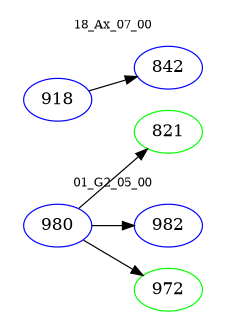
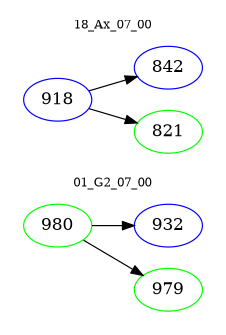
(108, 183) -> (107, 114)
(113, 183) -> (113, 183)
(58, 226) -> (58, 226)
(168, 226) -> (168, 226)
(168, 290) -> (168, 290)
